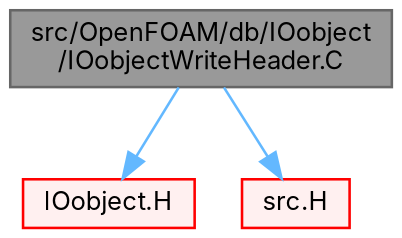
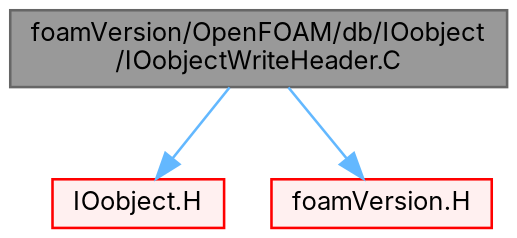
(201, 49) -> (259, 49)
(296, 204) -> (382, 204)
